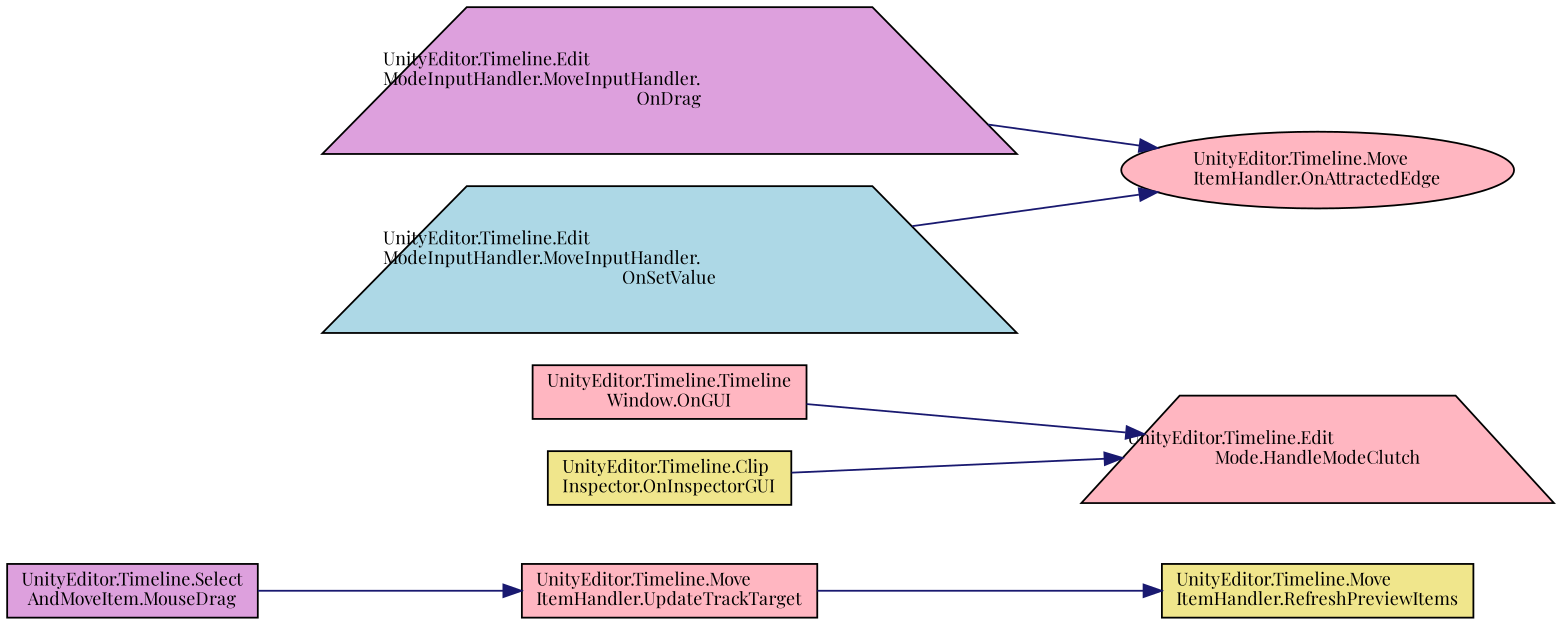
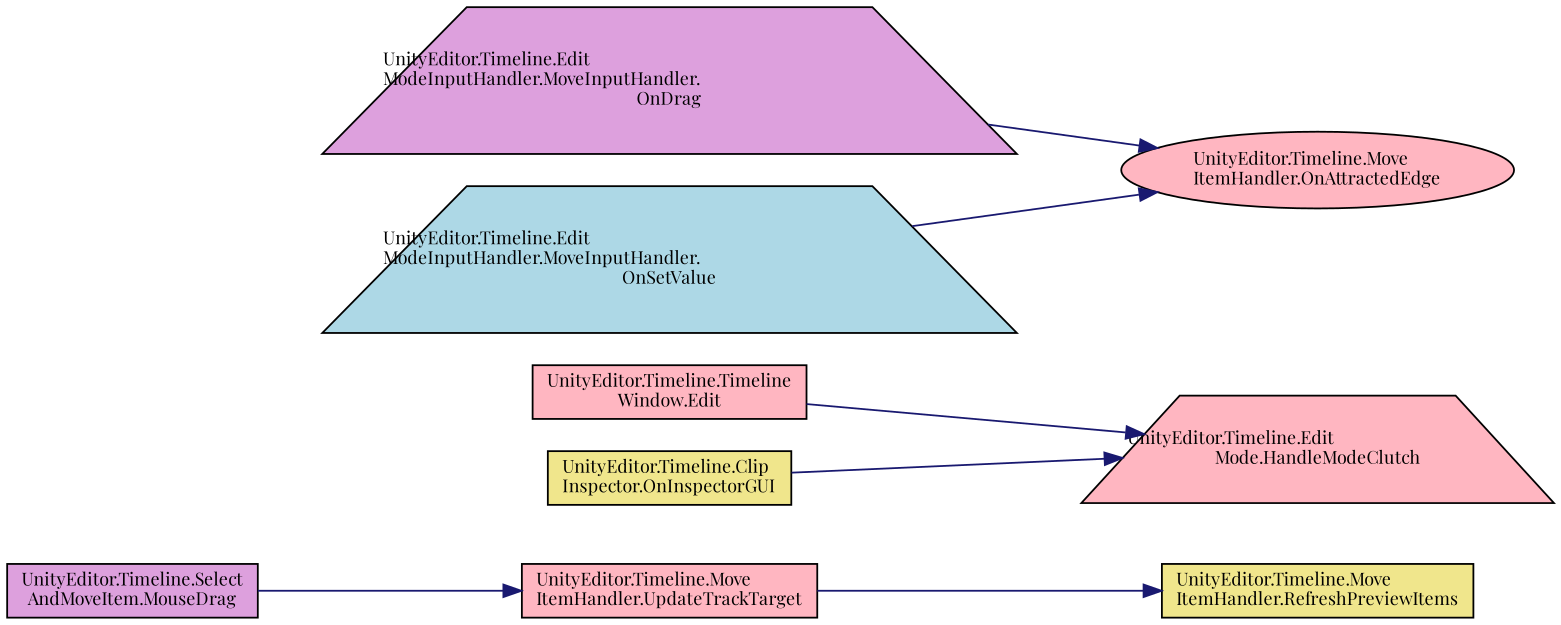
(670, 392) -> (670, 392)
